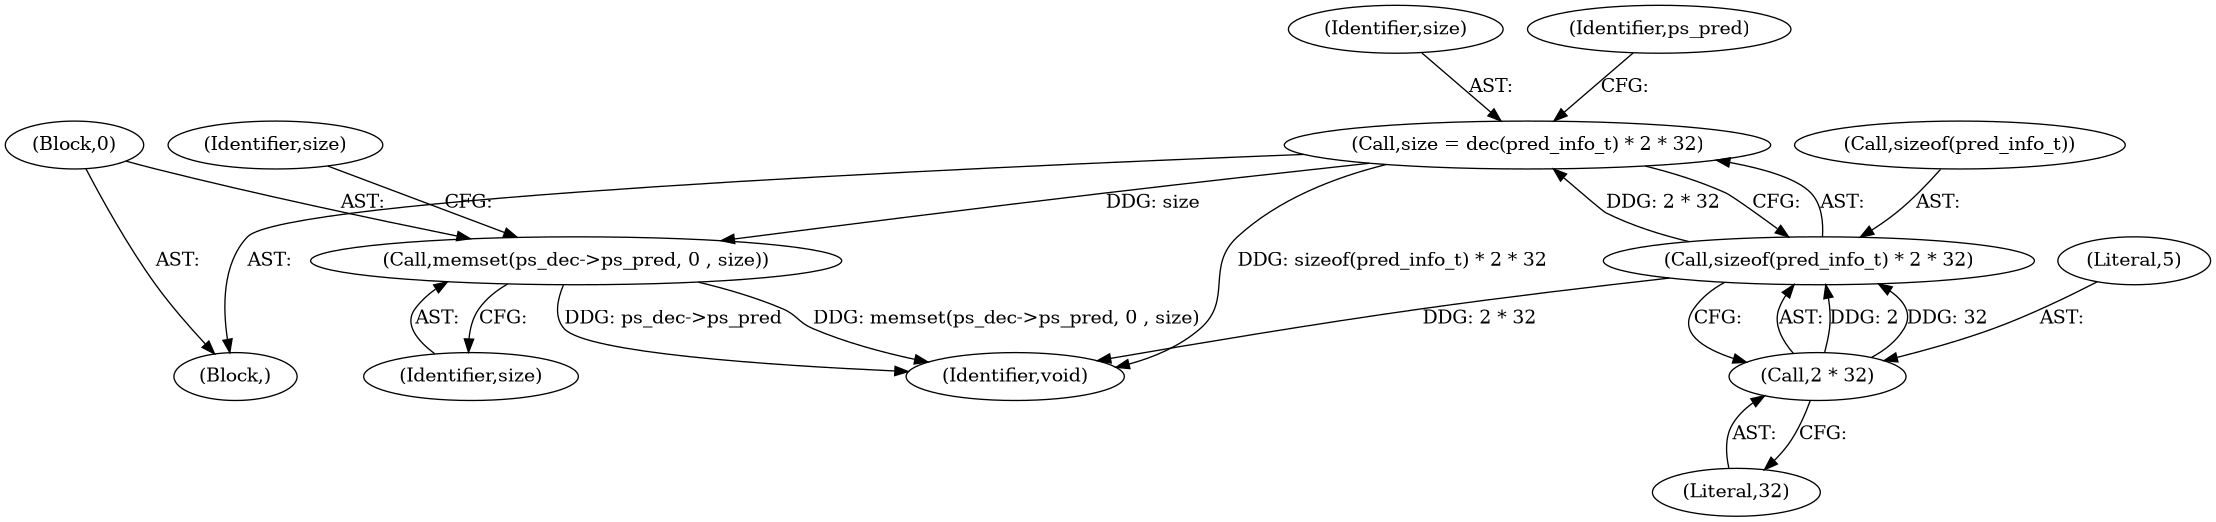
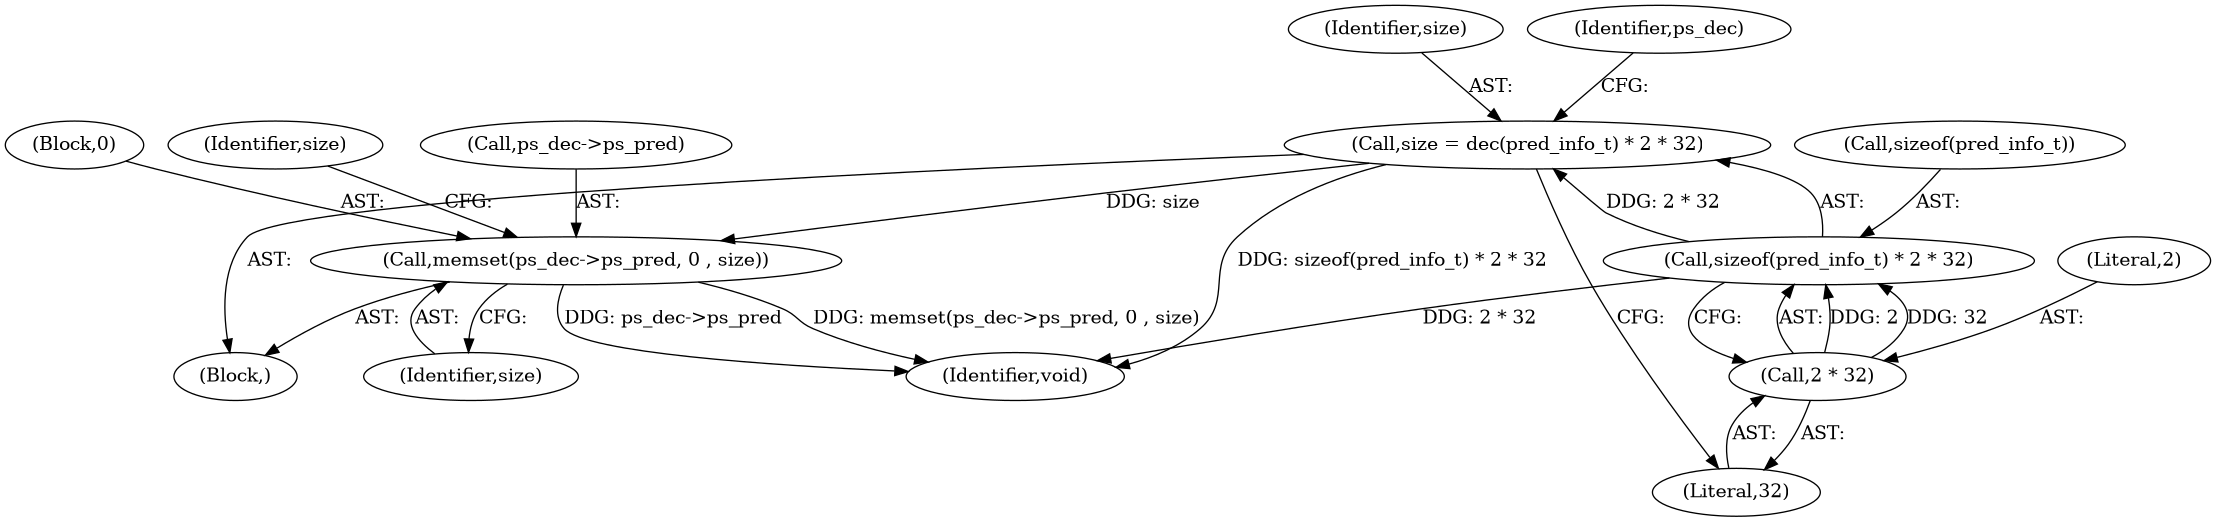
(1659, 29) -> (1659, 29)
none -> (576, 145)
(1716, 189) -> (1612, 320)
(139, 261) -> (360, 307)
(2134, 261) -> (2134, 261)
(1826, 434) -> (1826, 434)
